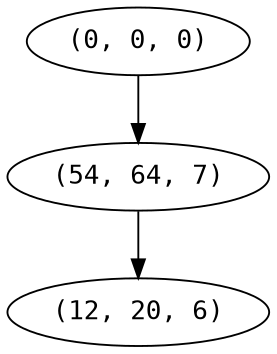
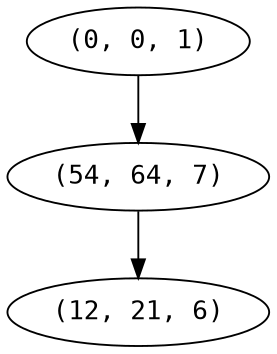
(138, 41) -> (138, 41)
(138, 312) -> (138, 312)
